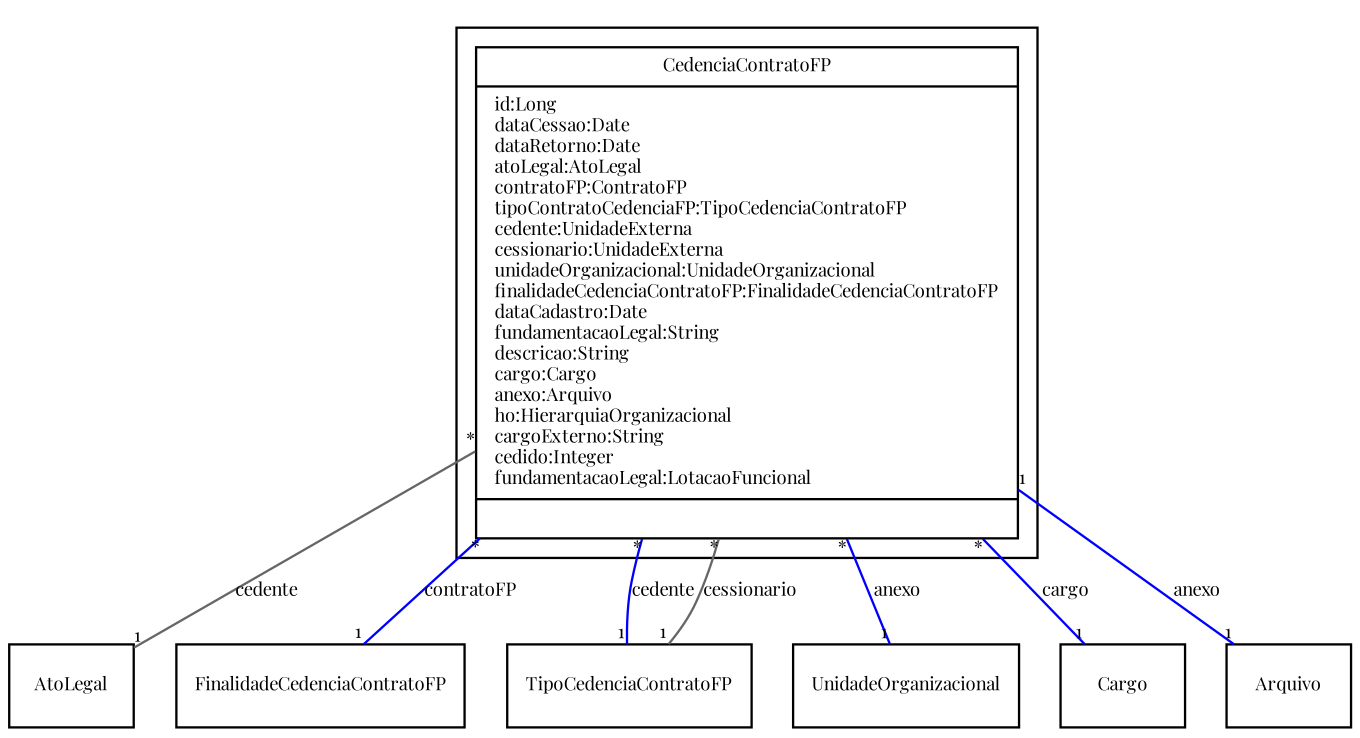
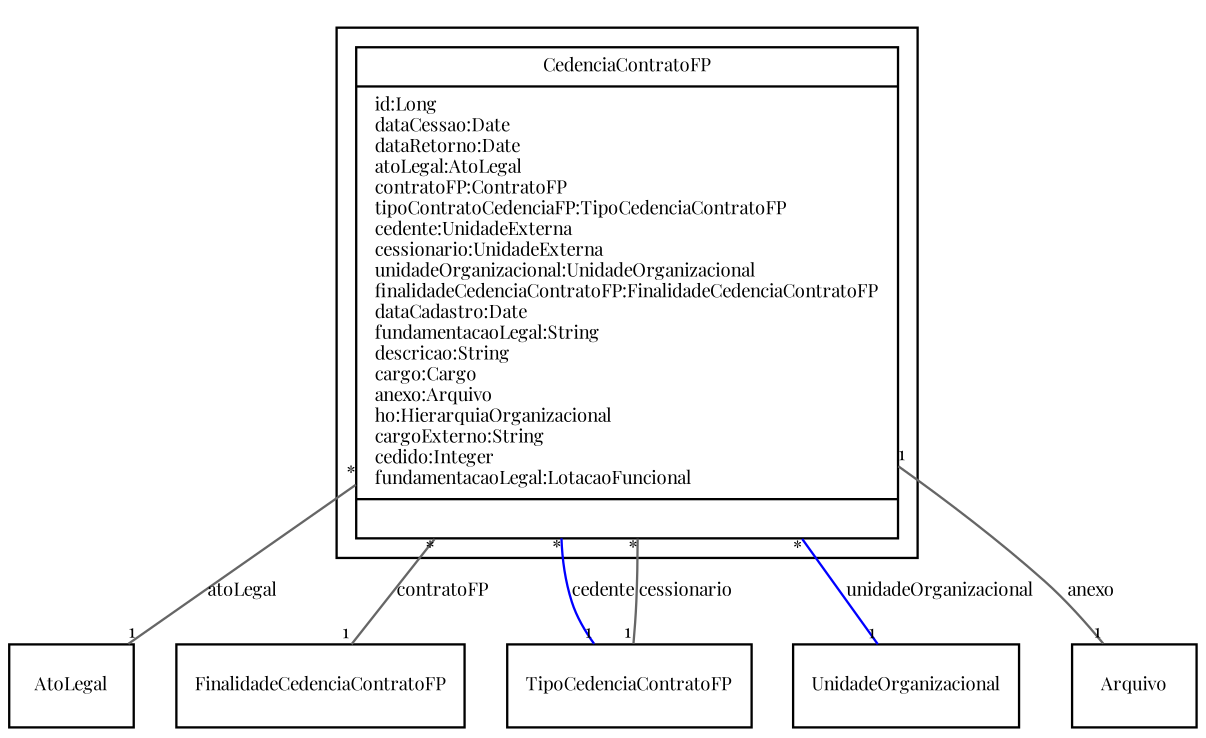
(1126, 567) -> (1006, 549)
(267, 591) -> (243, 591)
(422, 591) -> (393, 592)
(898, 591) -> (941, 591)
(1123, 686) -> none
